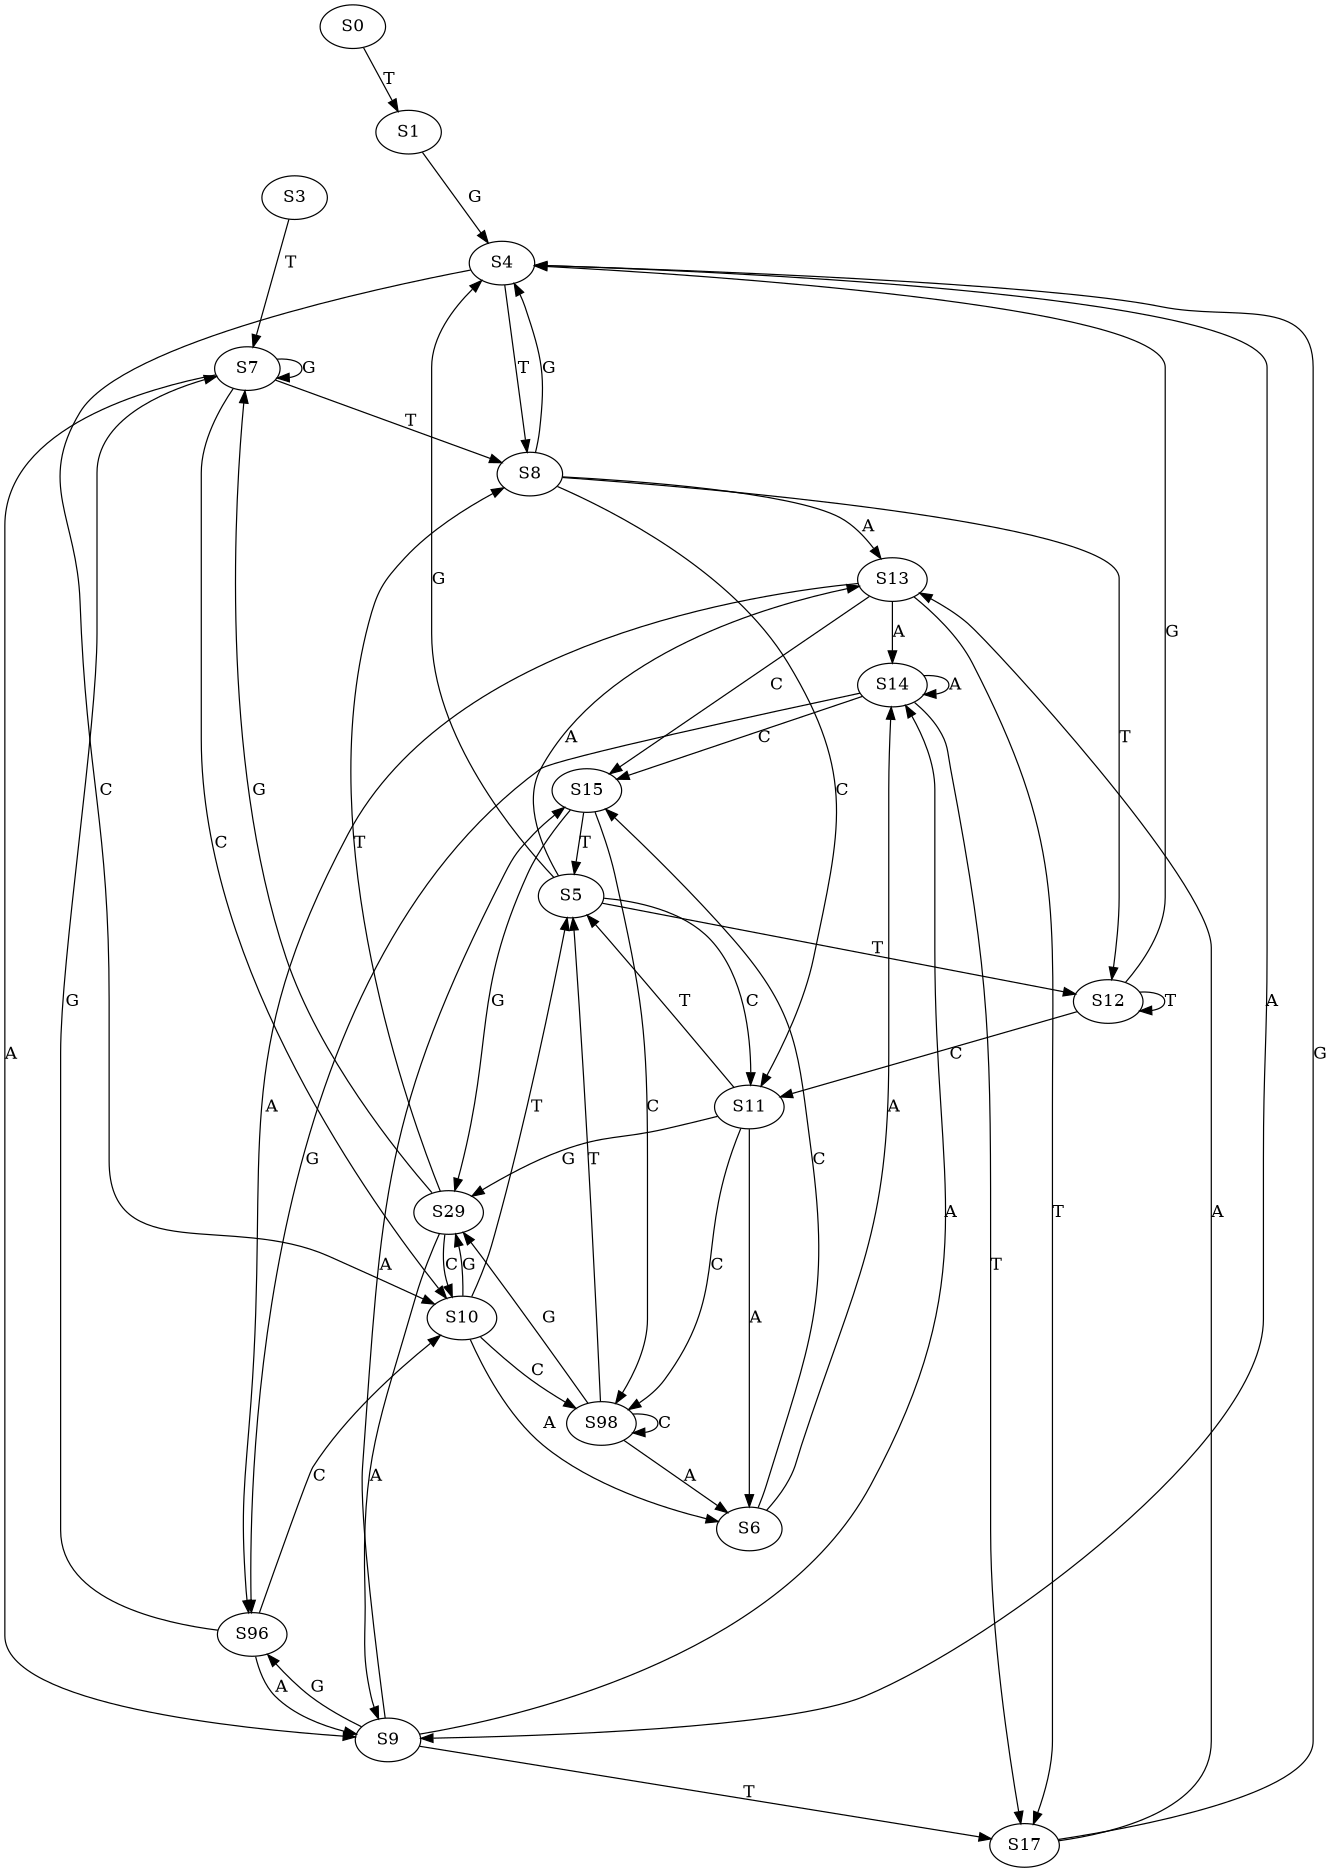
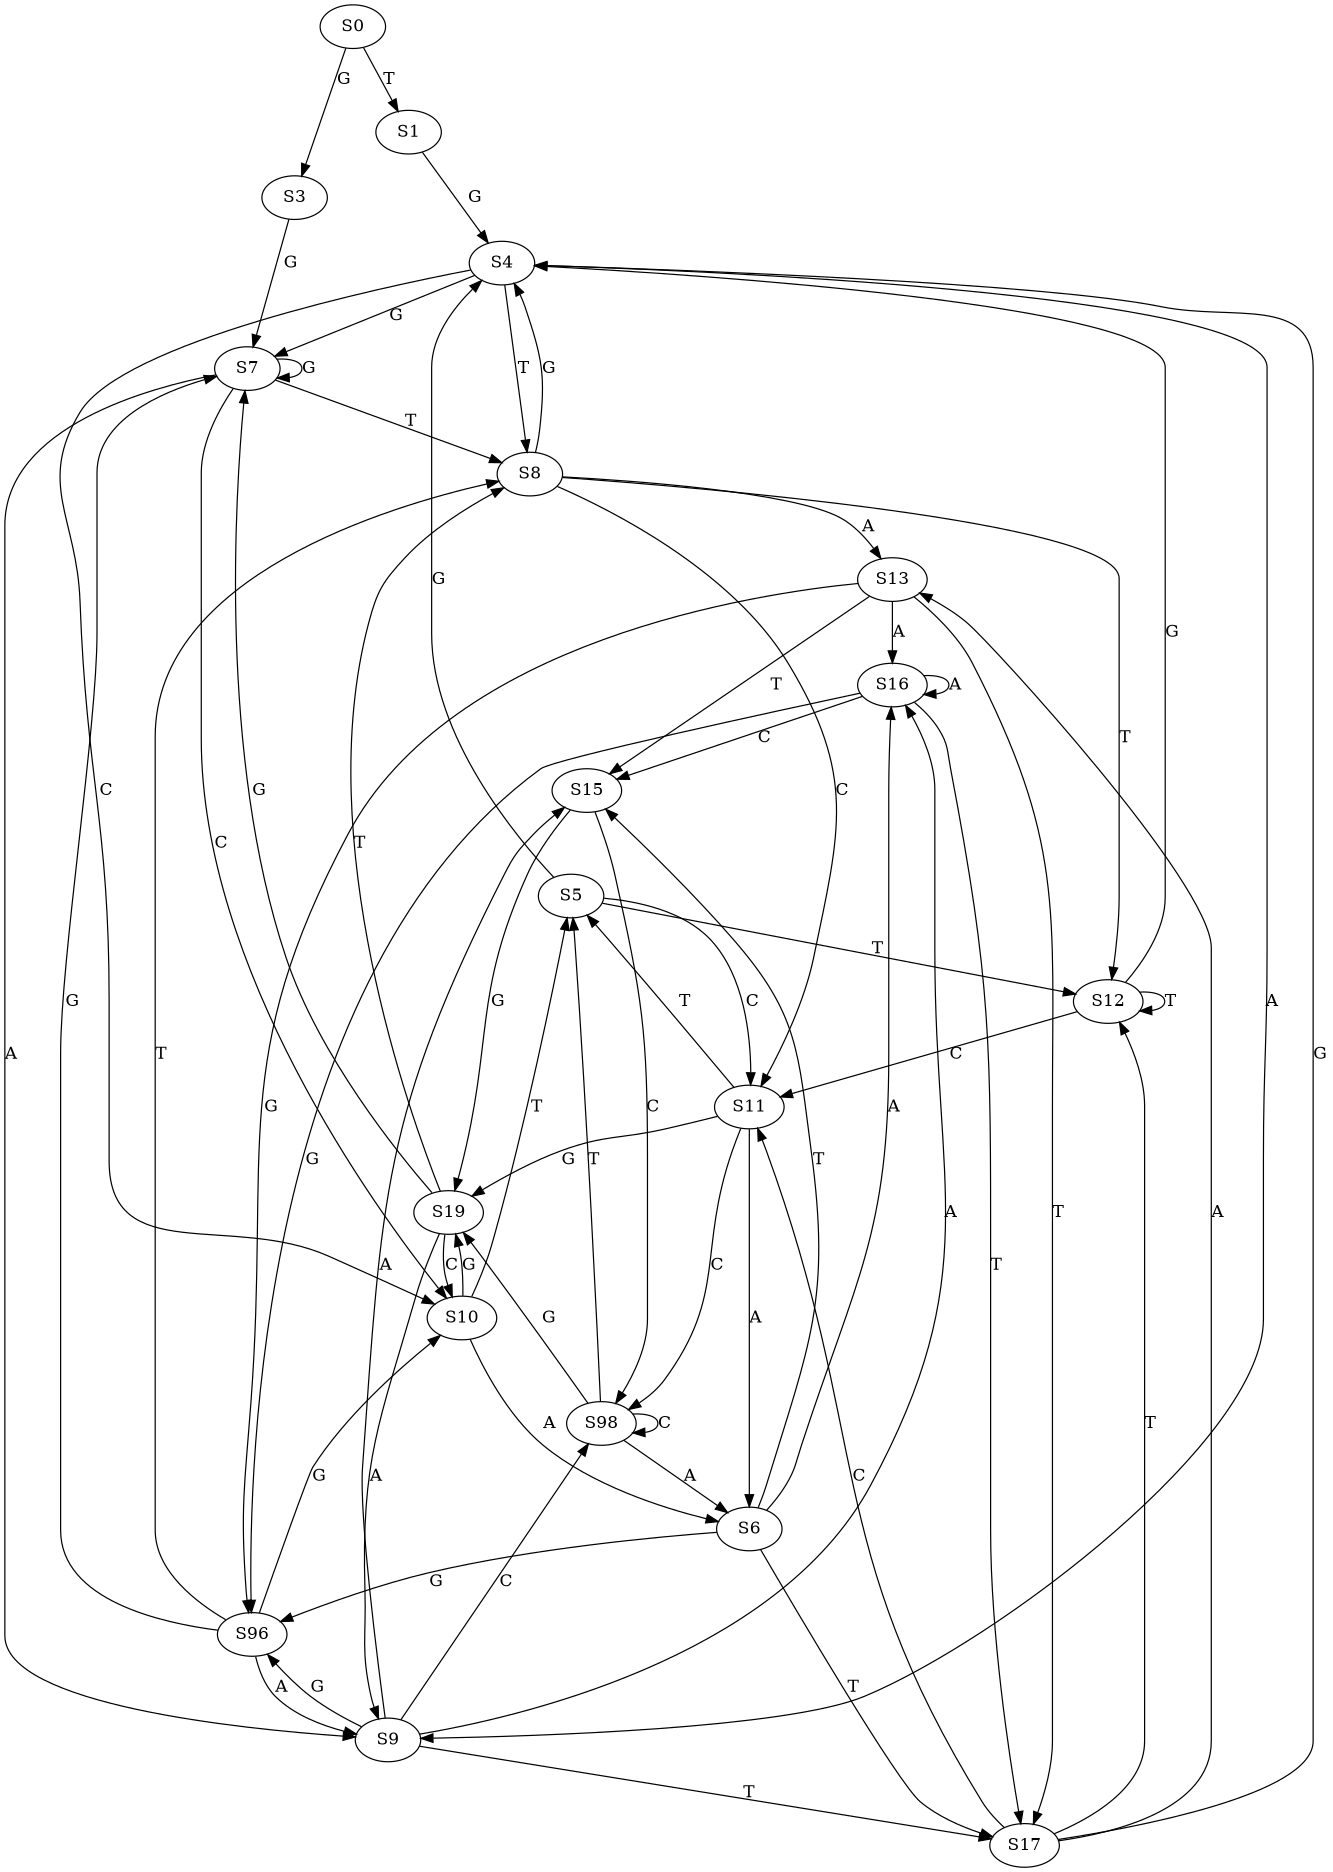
none -> (326, 106)
(291, 263) -> (291, 263)
none -> (380, 313)
(627, 678) -> none
(777, 685) -> (777, 685)
(892, 685) -> (892, 685)
(580, 837) -> none
none -> (155, 969)
(272, 1107) -> (272, 1107)
(819, 1160) -> (819, 1160)
(449, 1212) -> (449, 1212)
(521, 1372) -> (491, 1587)
none -> (1145, 1454)
(319, 1476) -> (319, 1476)
none -> (860, 1513)
none -> (501, 1558)
none -> (855, 1707)
